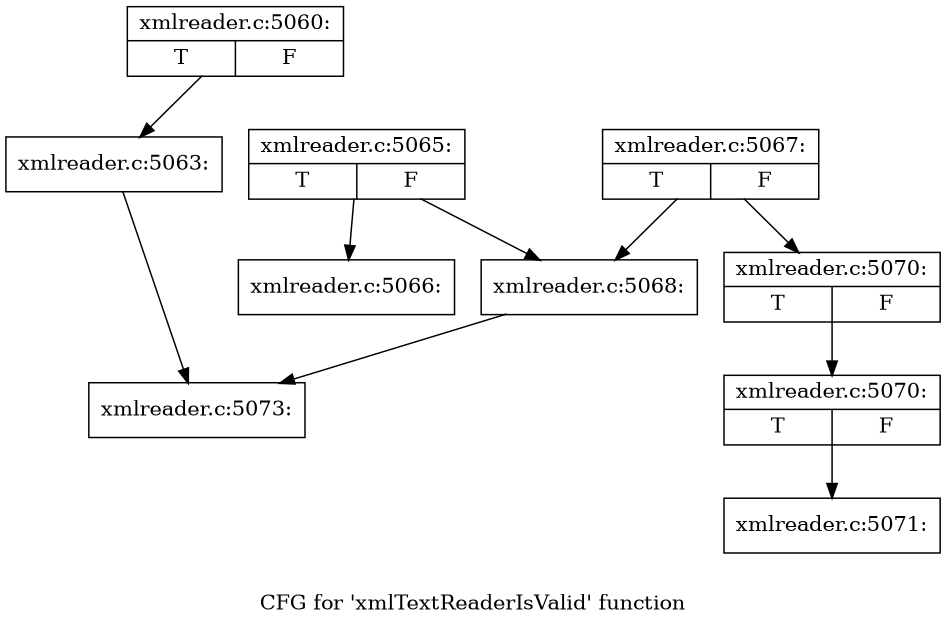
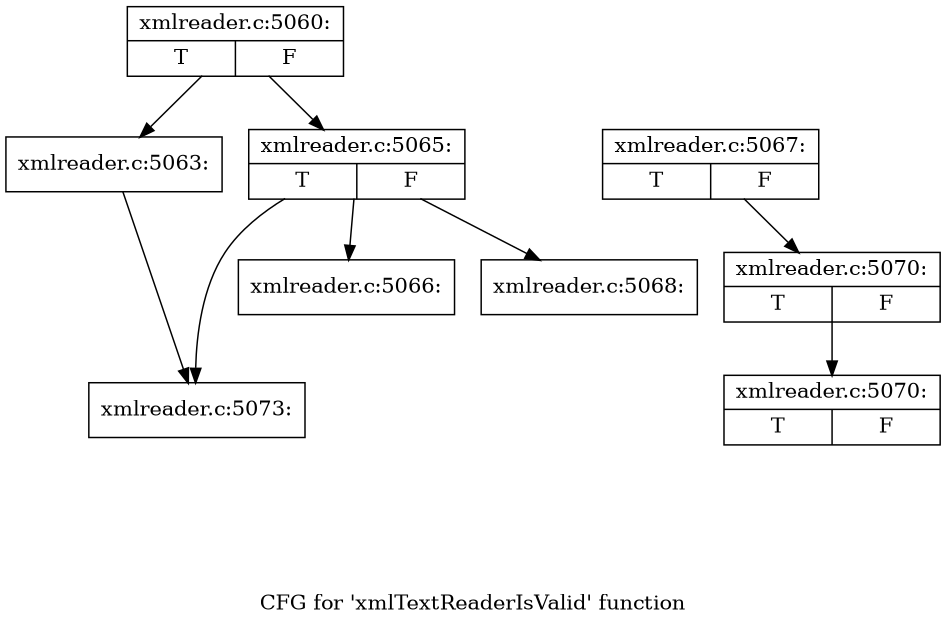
none -> (291, 98)
(652, 224) -> none
(400, 346) -> (216, 270)
(832, 526) -> none
